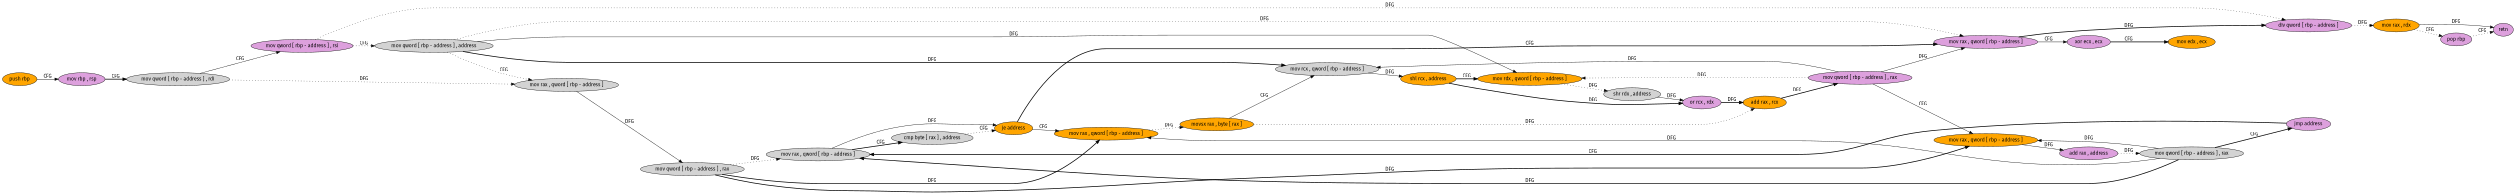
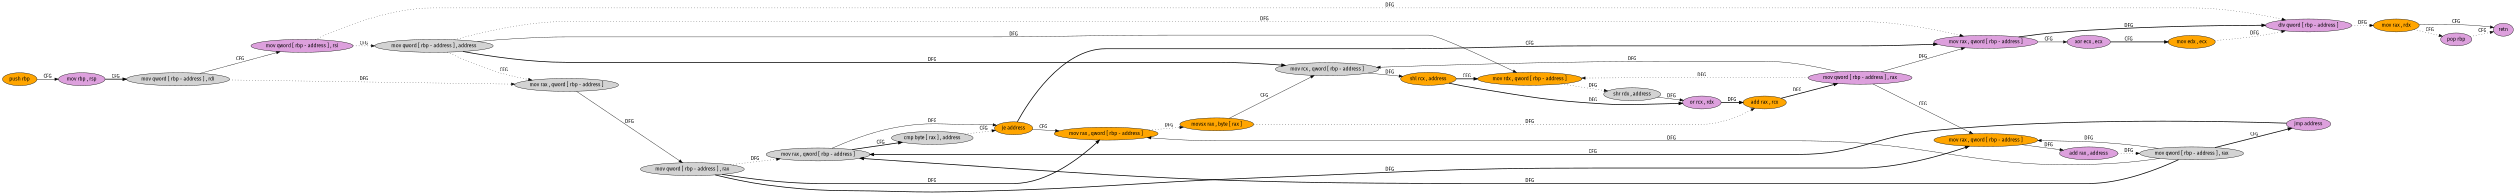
(2456, 22) -> (2456, 22)
none -> (2248, 37)
